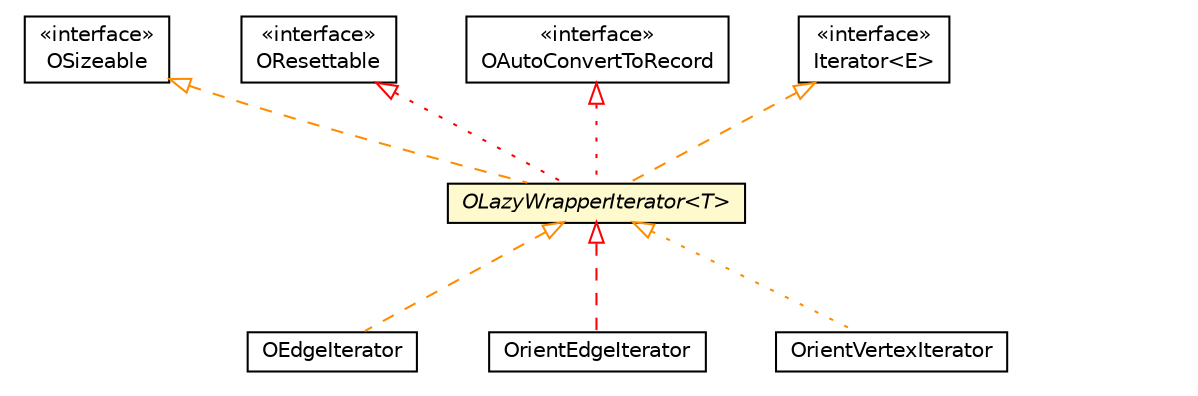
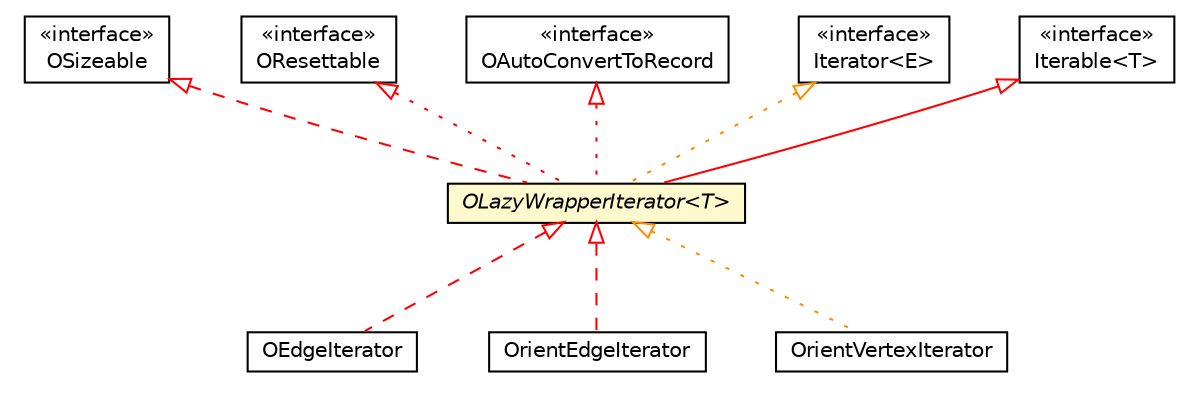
none -> (1096, 50)
(358, 137) -> (358, 137)
(713, 138) -> (713, 138)
(455, 281) -> (455, 281)
